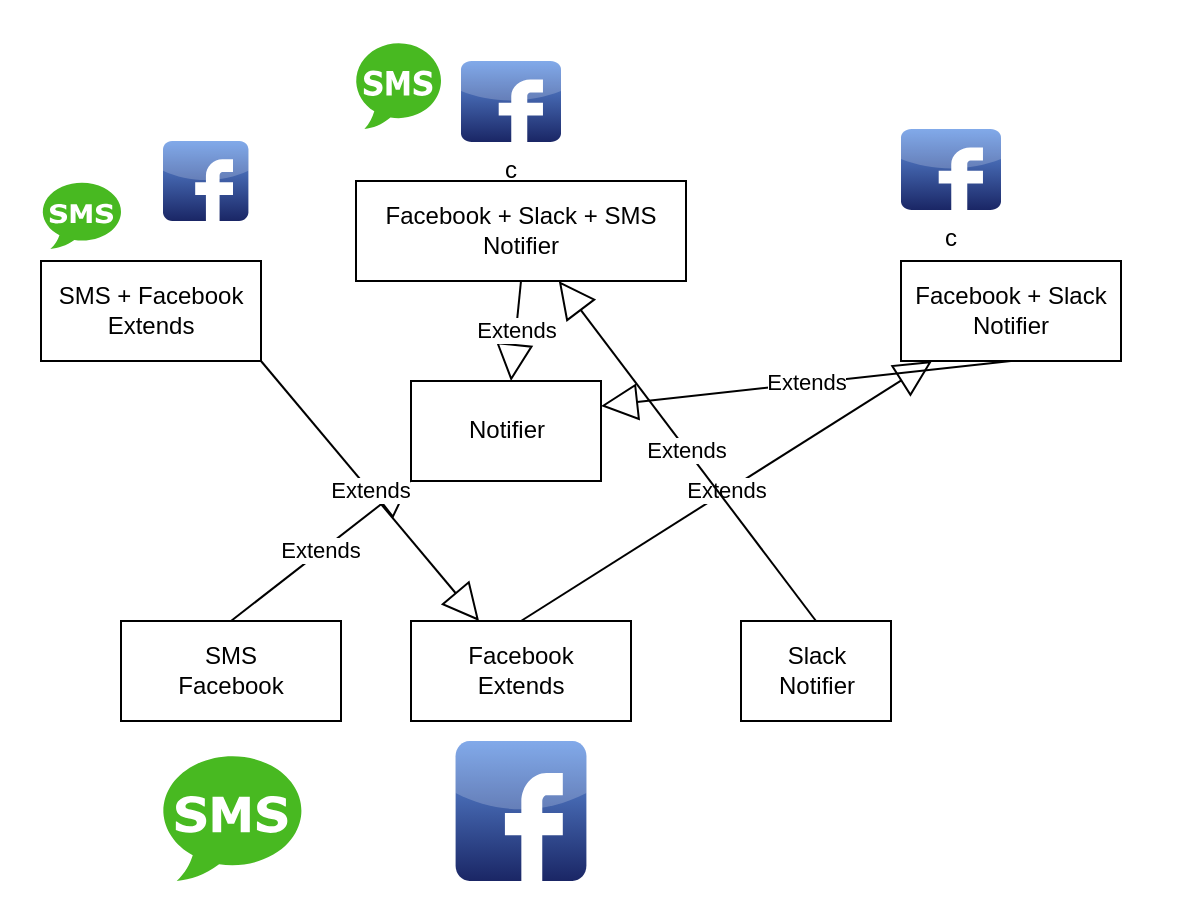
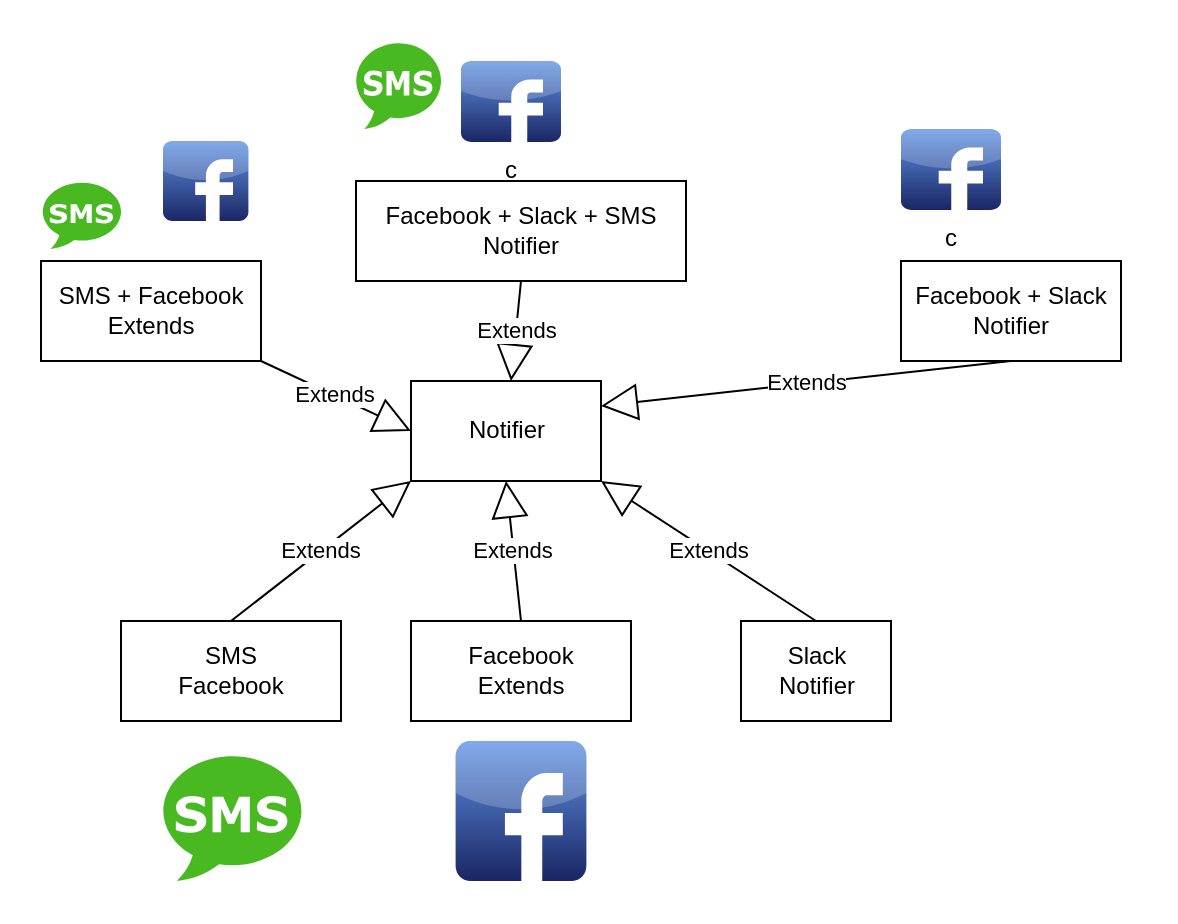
(358, 477) -> (285, 372)
(629, 553) -> (515, 569)
(770, 560) -> (746, 575)
